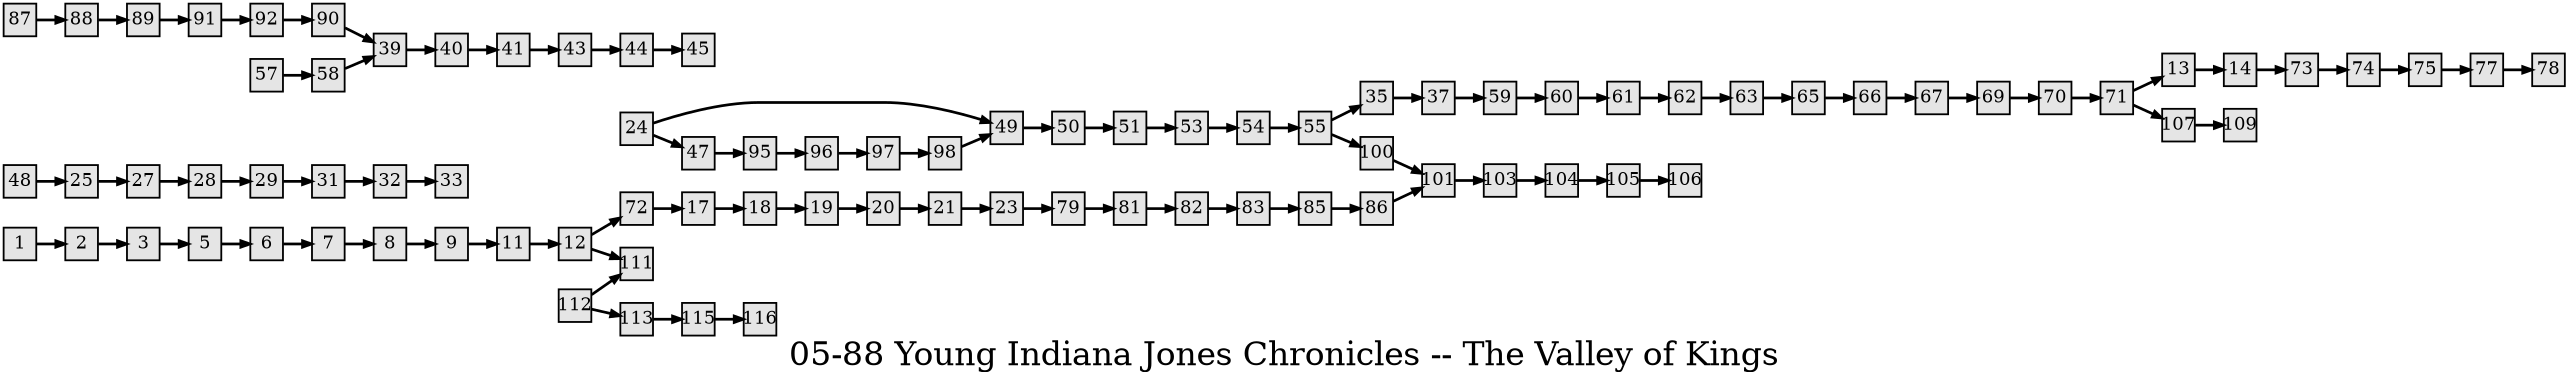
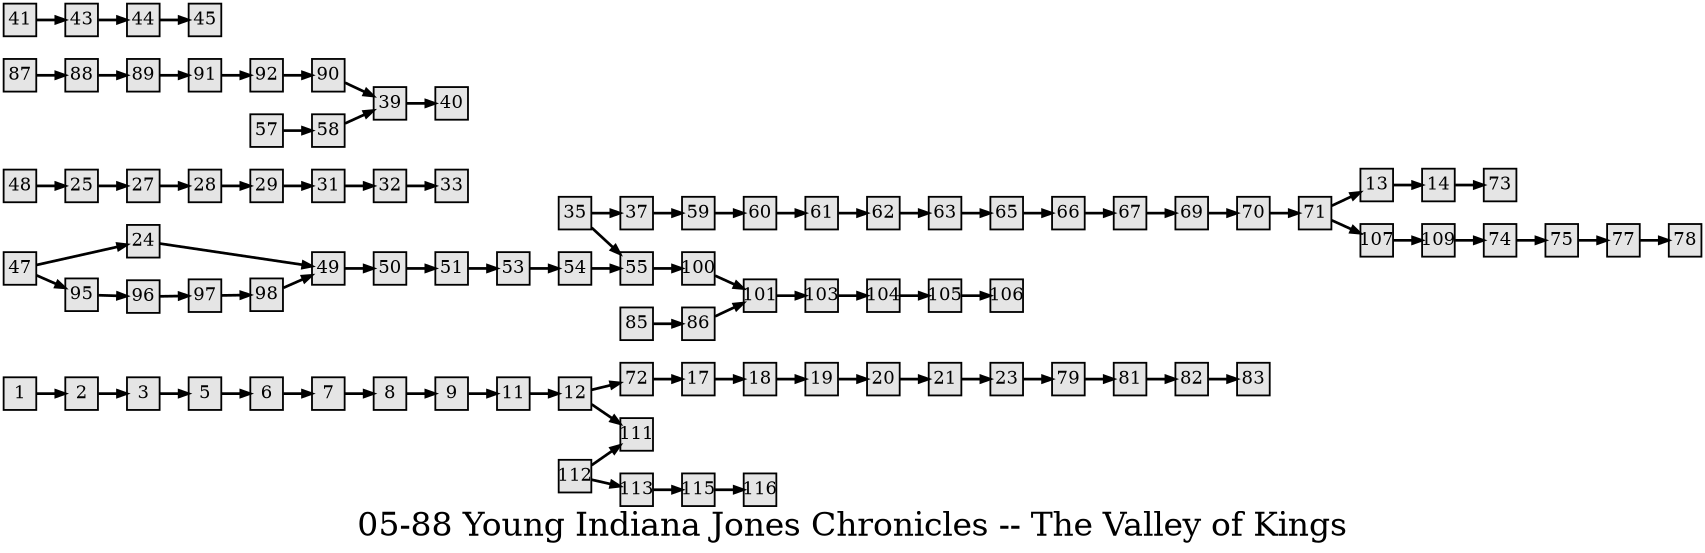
(478, 50) -> none
(2328, 70) -> (1465, 240)
(1342, 115) -> (602, 238)
(663, 139) -> (77, 256)
(1280, 209) -> none
